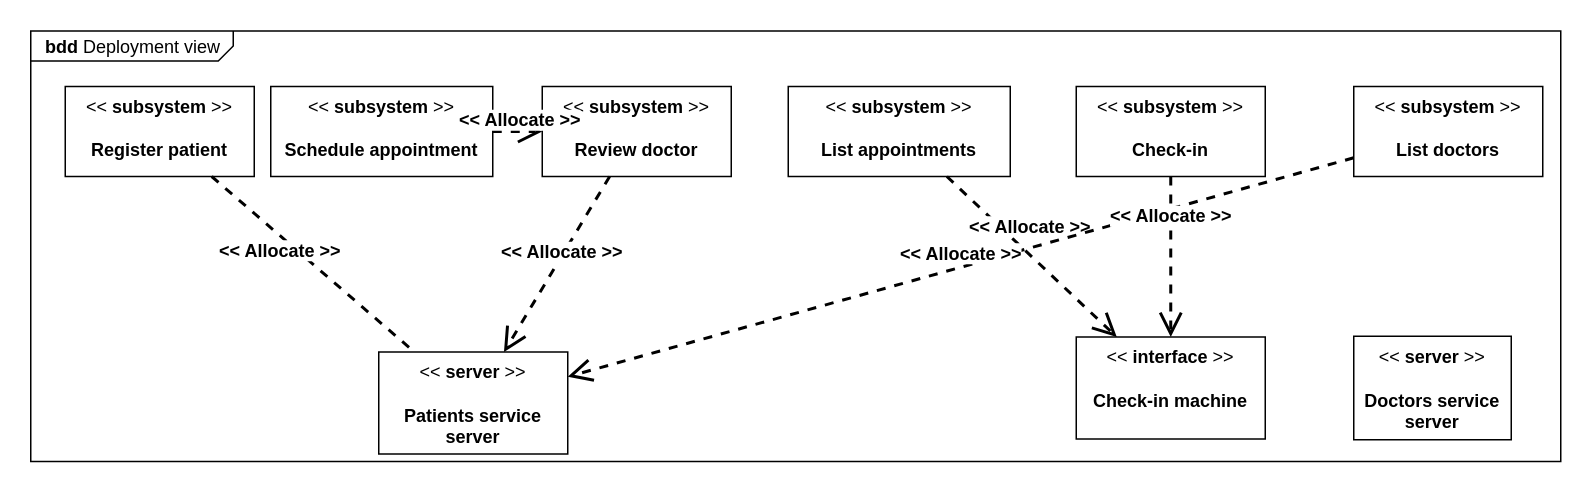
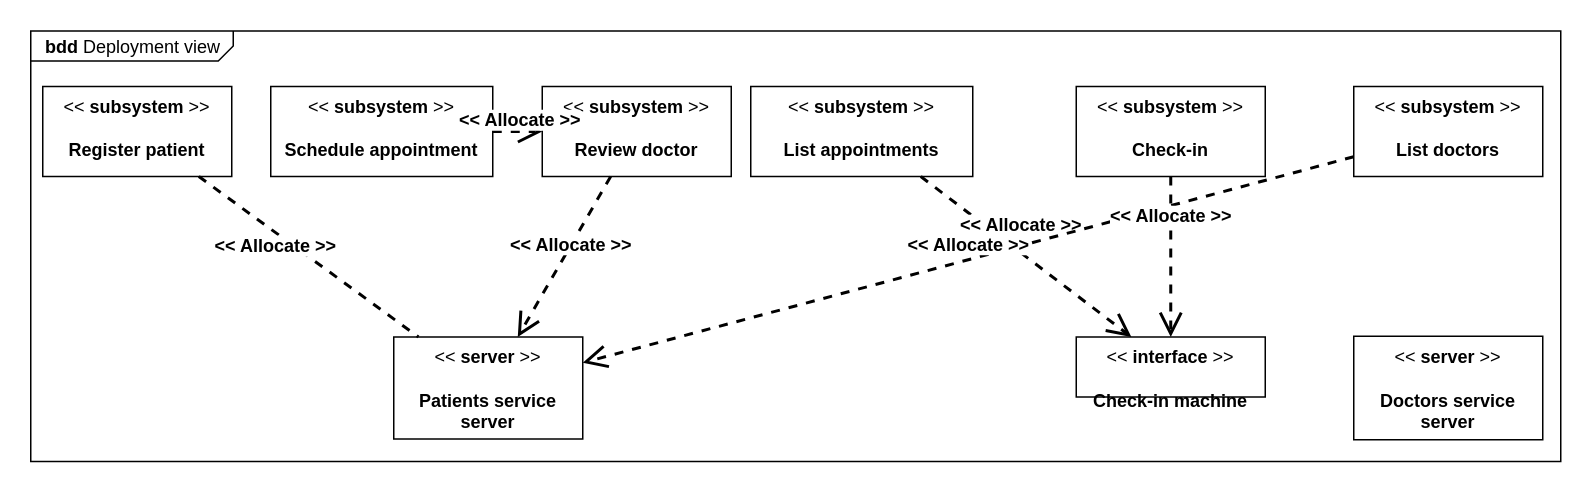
(160, 131) -> (137, 131)
(899, 131) -> (862, 131)
(1171, 388) -> (1171, 367)
(1433, 388) -> (1448, 388)
(473, 403) -> (488, 388)
